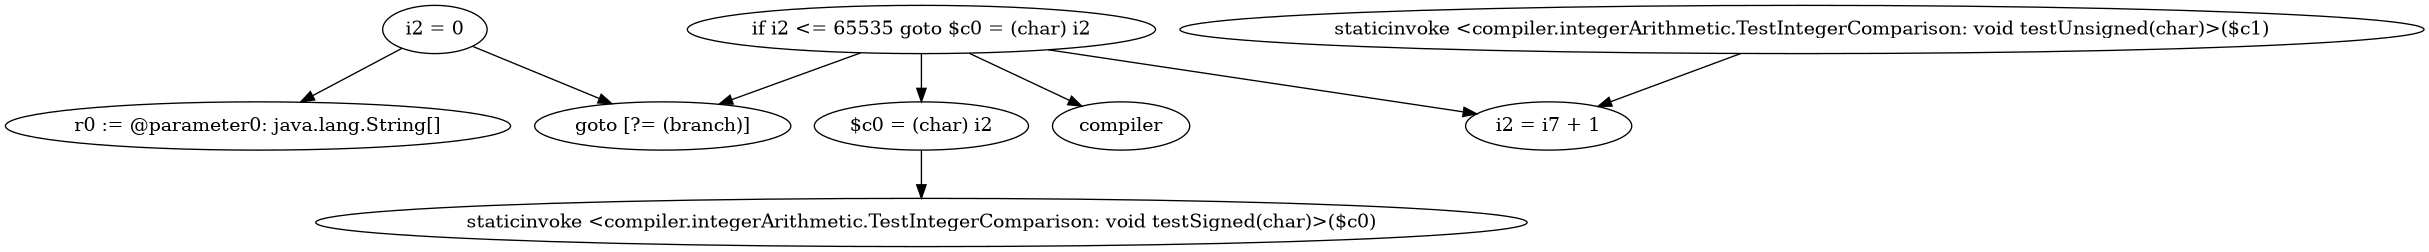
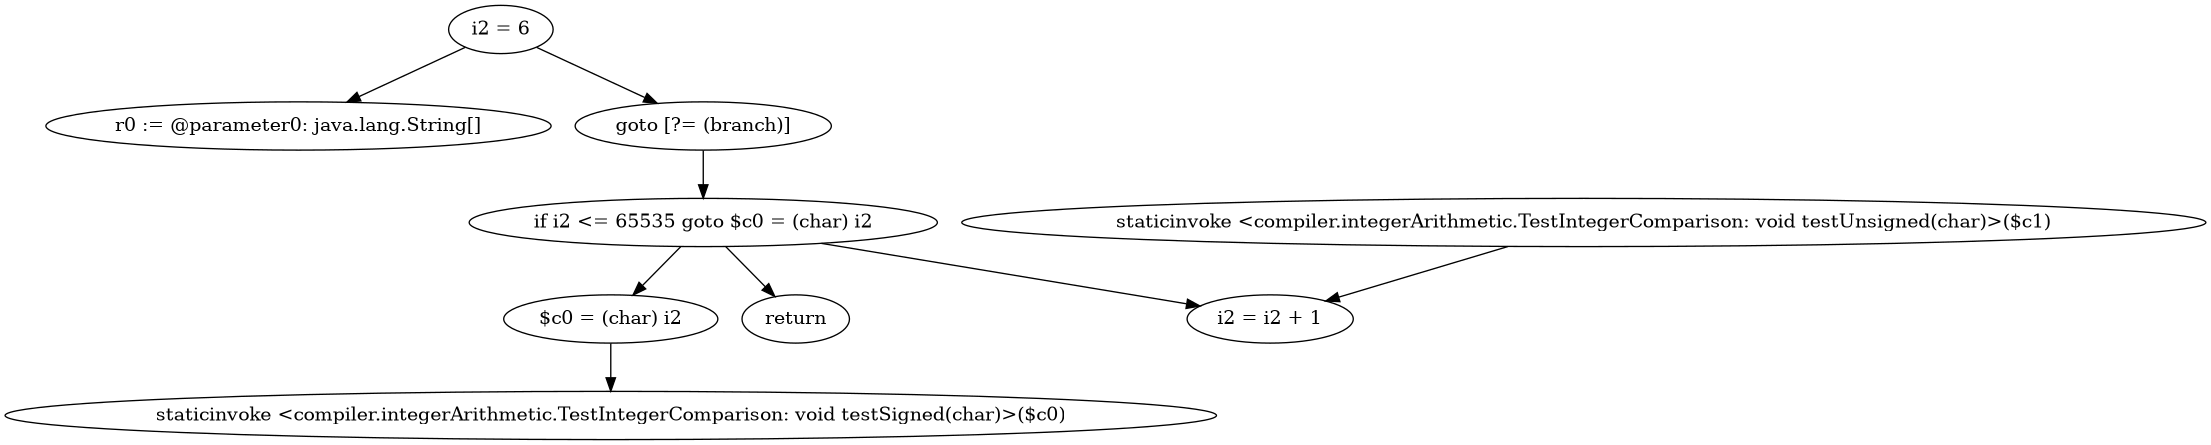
(435, 29) -> (501, 29)
(796, 76) -> (703, 168)
(1121, 126) -> (796, 319)
(1549, 126) -> (1270, 319)
